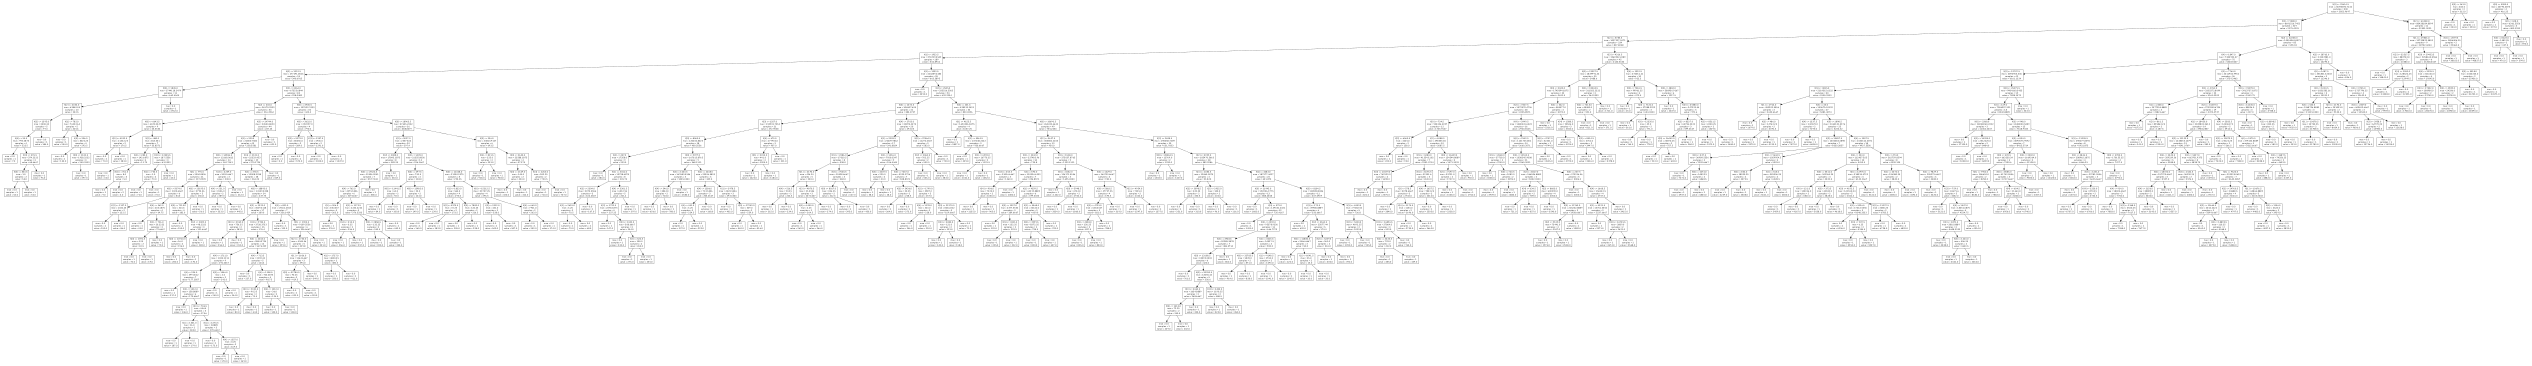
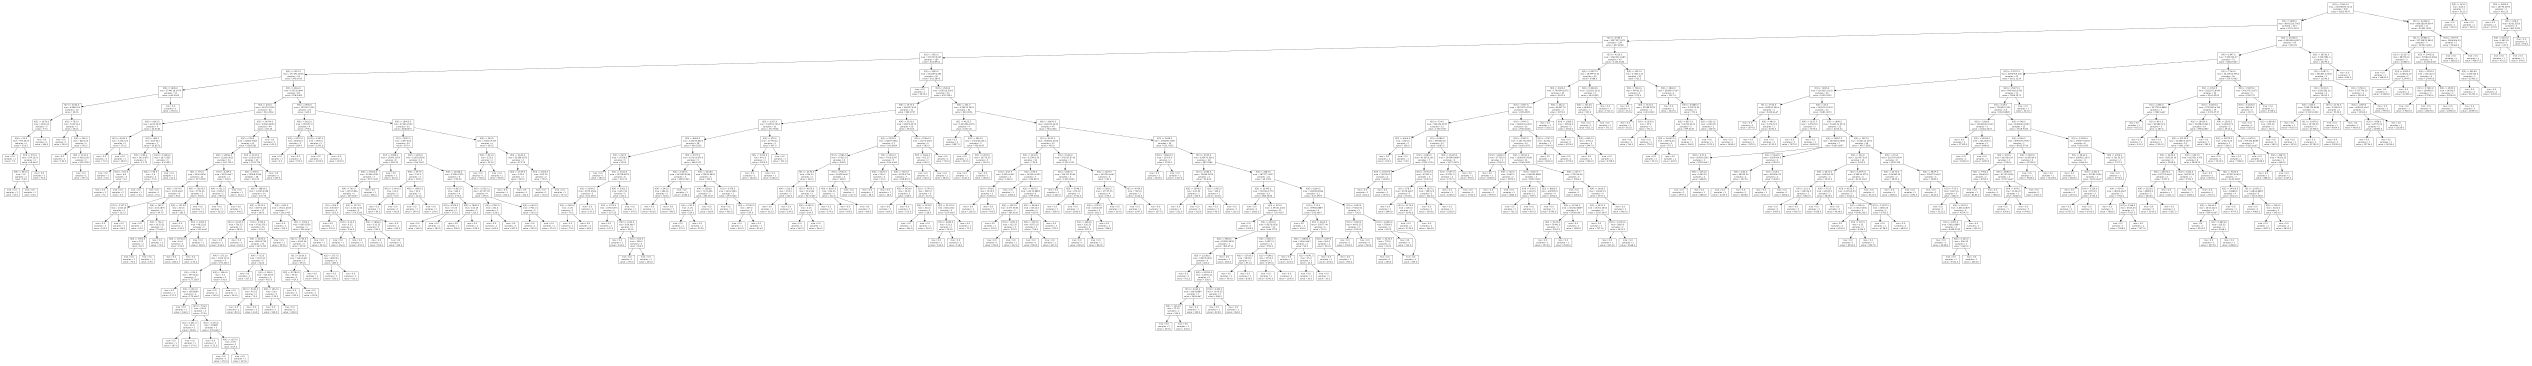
(2334, 109) -> (2334, 109)
(1679, 176) -> none
(2116, 183) -> (2126, 175)
(1385, 233) -> (1413, 236)
